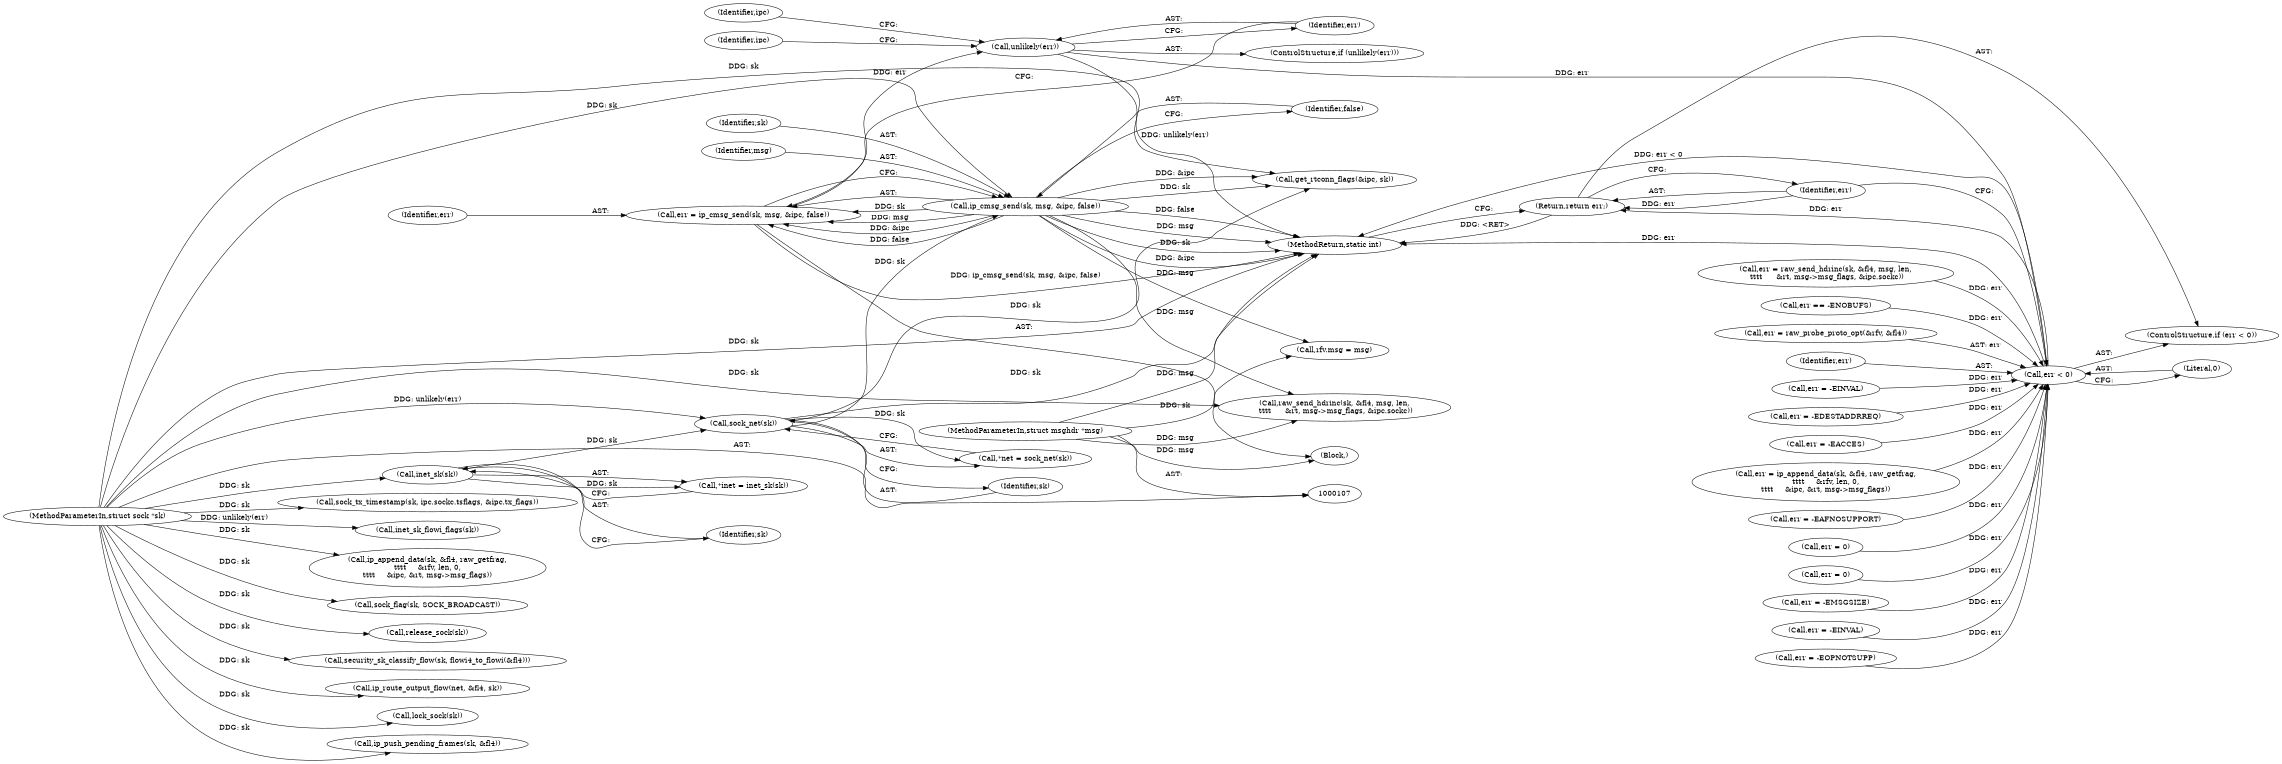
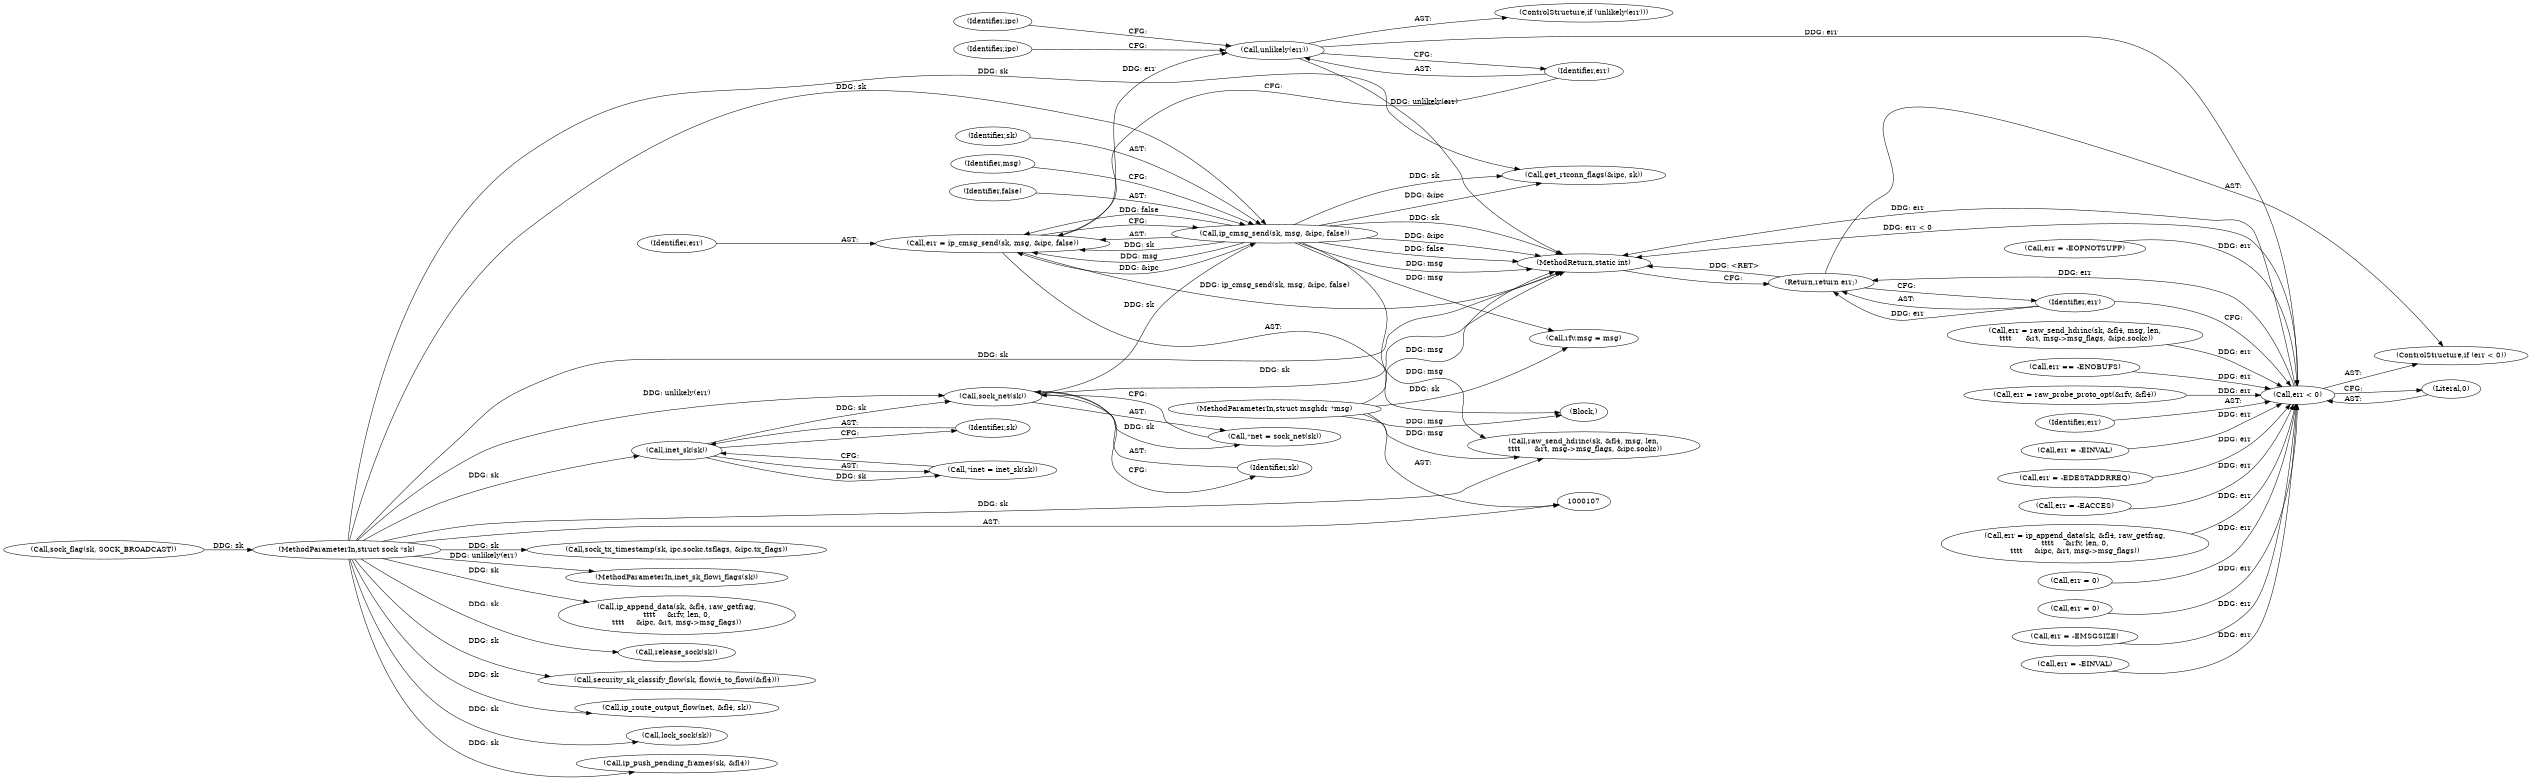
(1151, 127) -> none
(890, 157) -> (1139, 177)
(1060, 322) -> none
(1986, 346) -> (2235, 391)
(1826, 520) -> none
(428, 530) -> (677, 578)
(220, 573) -> (226, 550)
